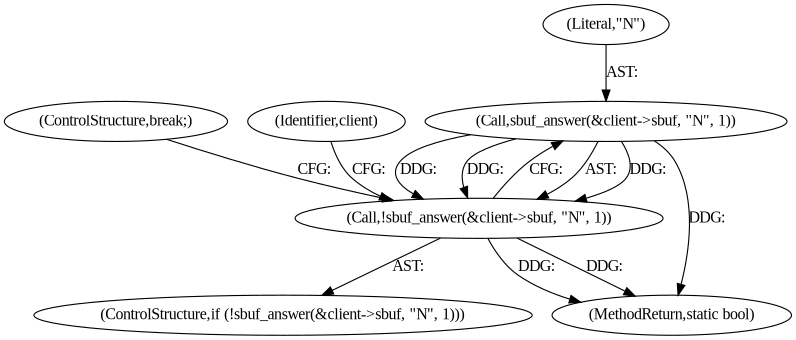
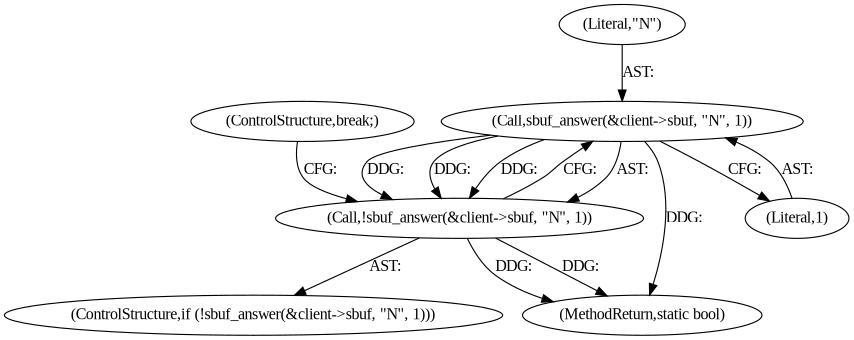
(326, 121) -> none
none -> (797, 218)
